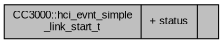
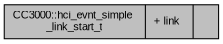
(169, 21) -> (167, 21)
